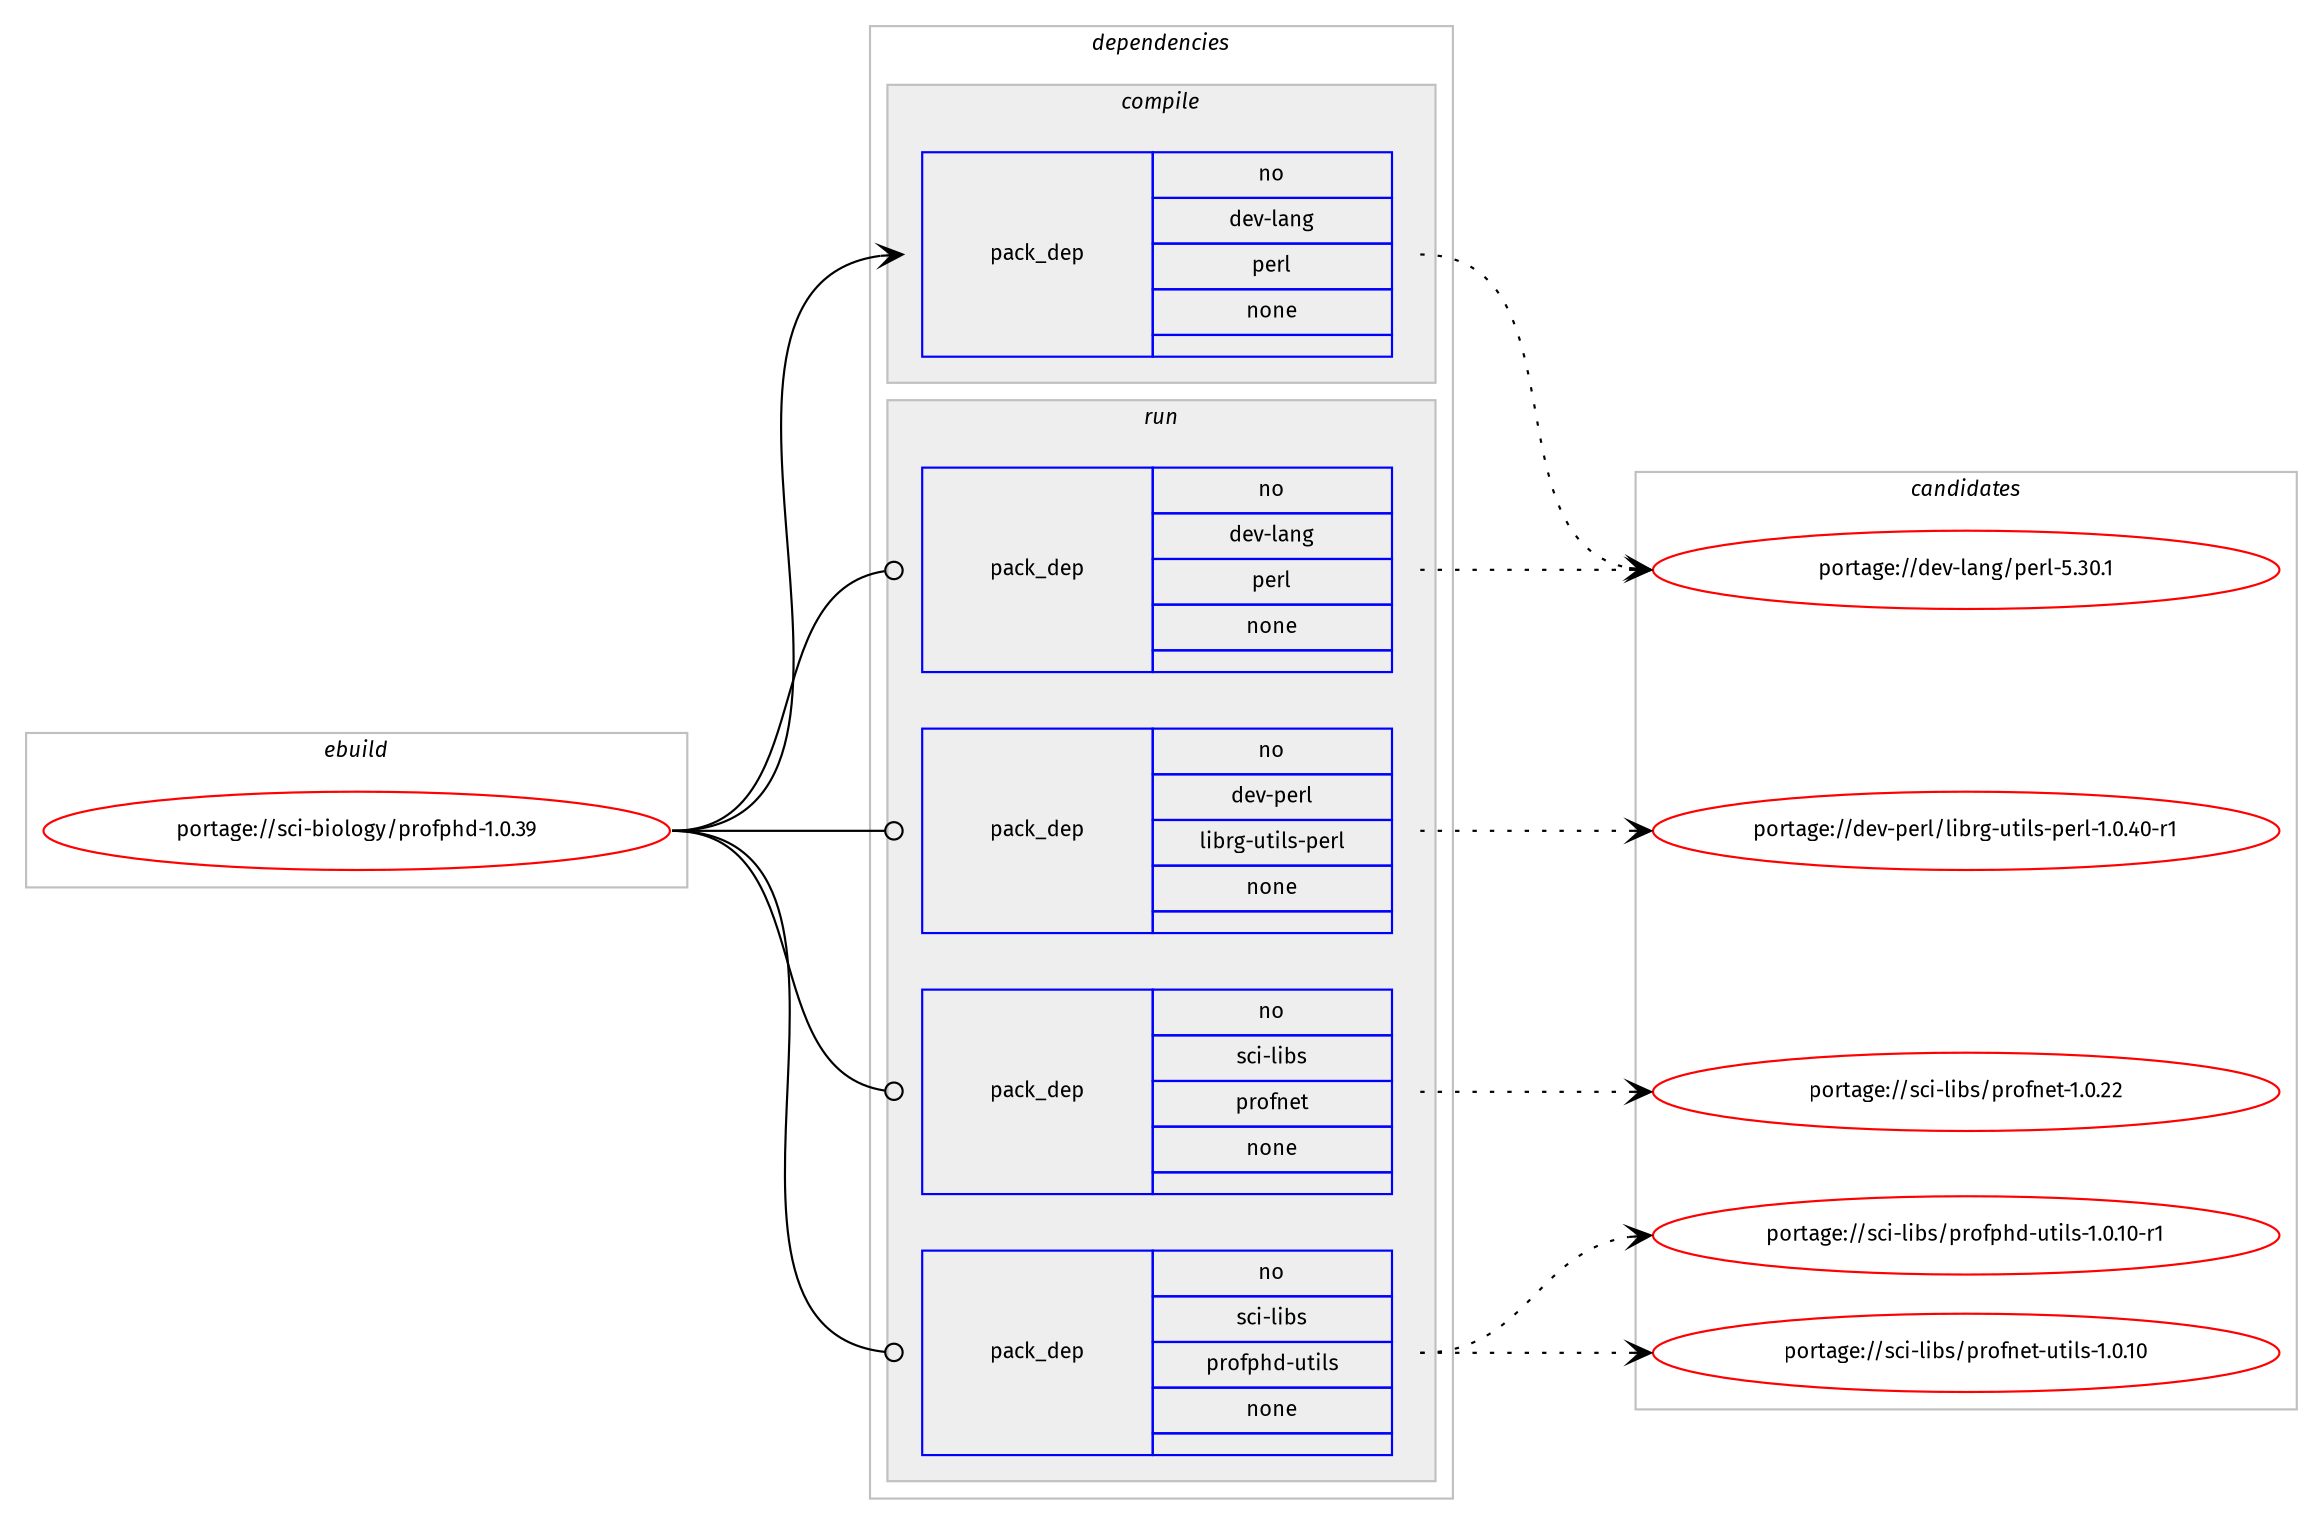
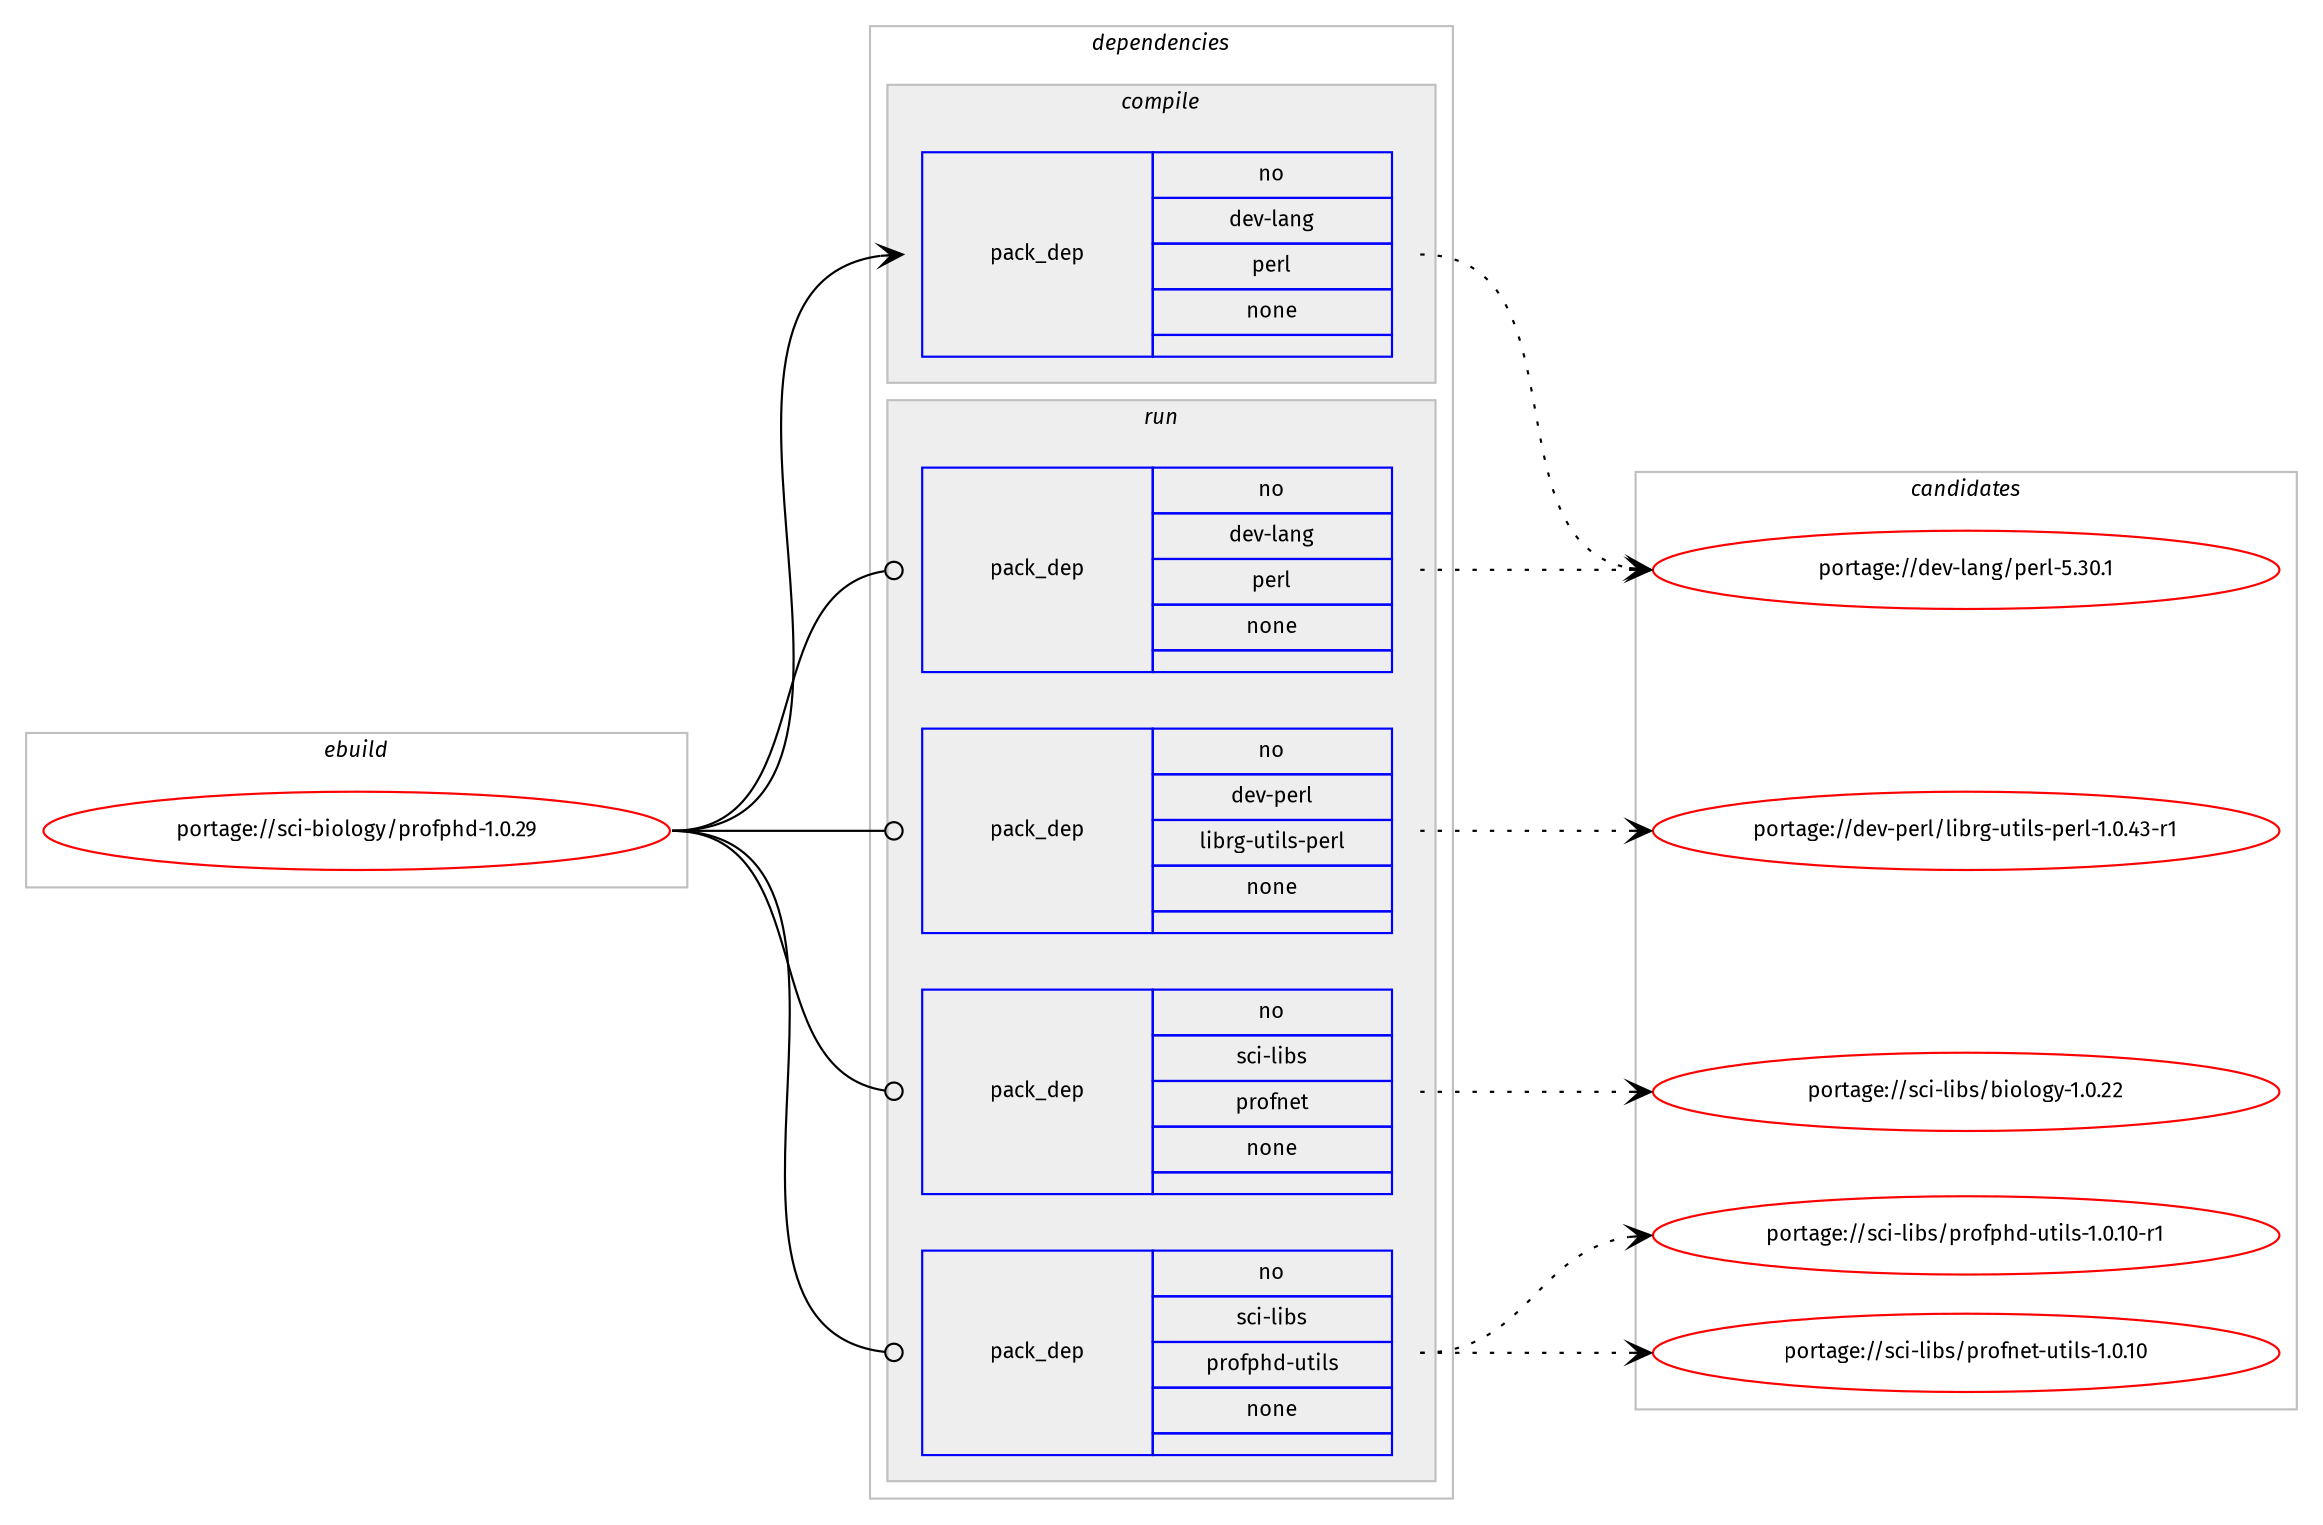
(357, 831) -> (357, 831)
(1966, 831) -> (1966, 831)
(1966, 1092) -> (1966, 1092)
